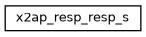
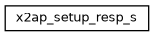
(73, 18) -> (77, 18)
